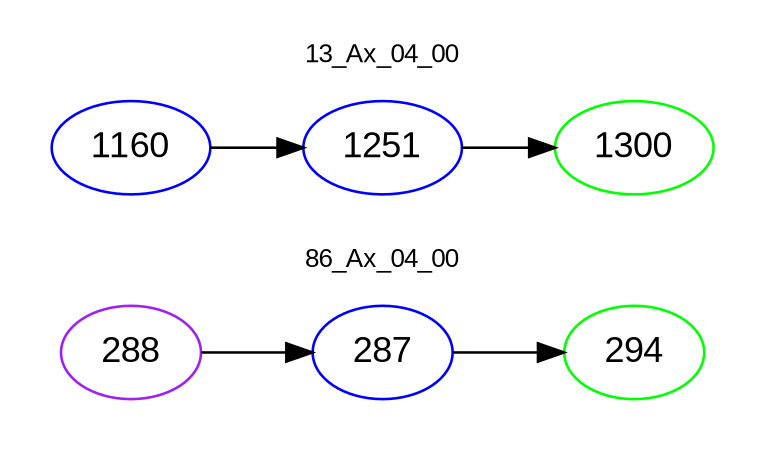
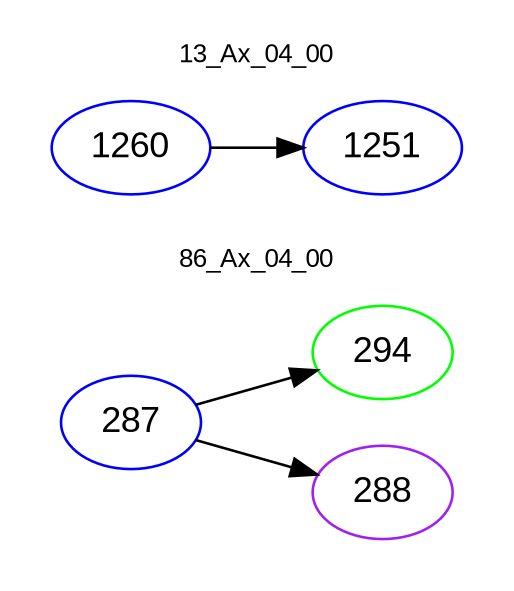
(131, 148) -> (131, 148)
(634, 148) -> none
(244, 352) -> (244, 454)
